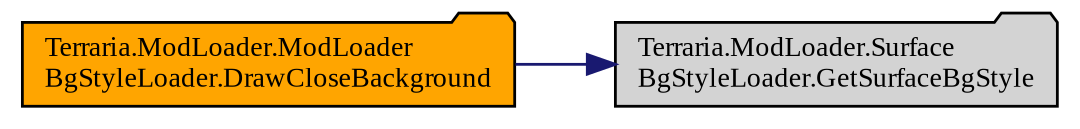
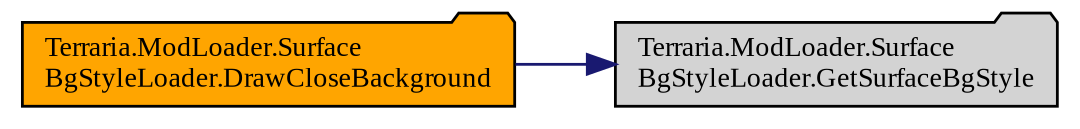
(269, 64) -> (269, 64)
